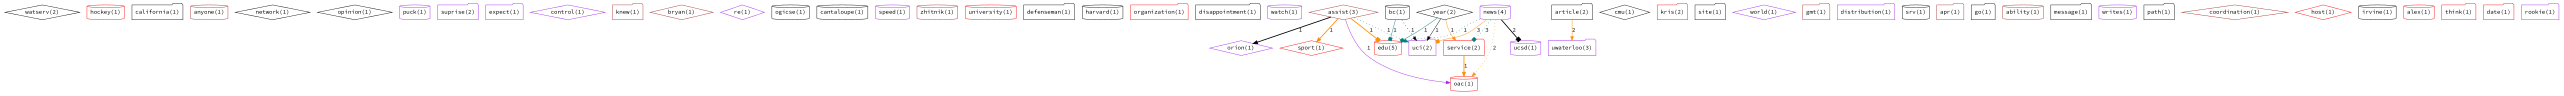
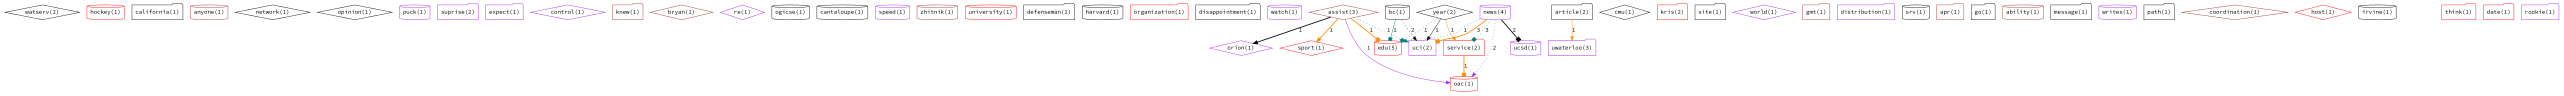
(2419, 12) -> none
(1421, 29) -> (1421, 29)
(1413, 30) -> (1413, 30)
(1574, 30) -> (1574, 30)
(1465, 34) -> (1465, 34)
(1490, 49) -> (1490, 49)
(1464, 64) -> (1464, 64)
